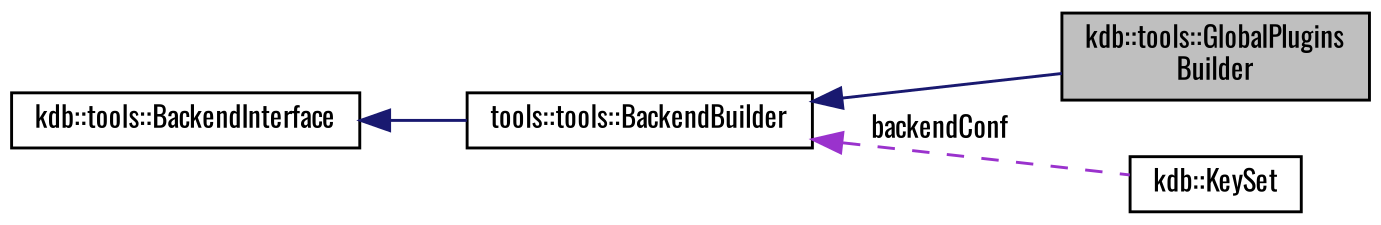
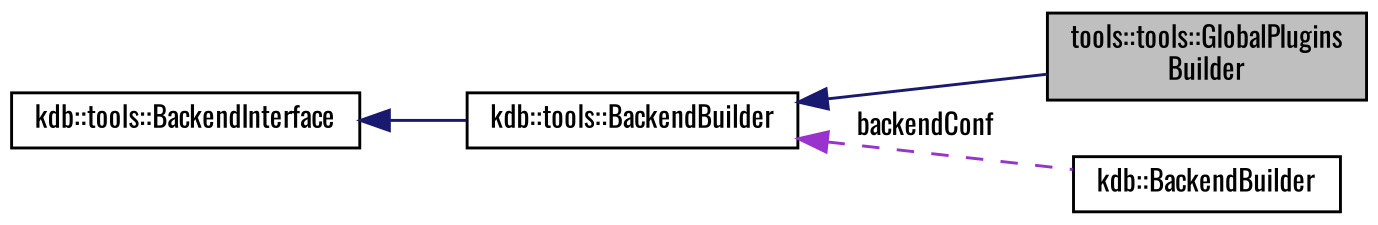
(1216, 57) -> (1207, 57)
(640, 120) -> (633, 120)
(1216, 184) -> (1207, 184)
